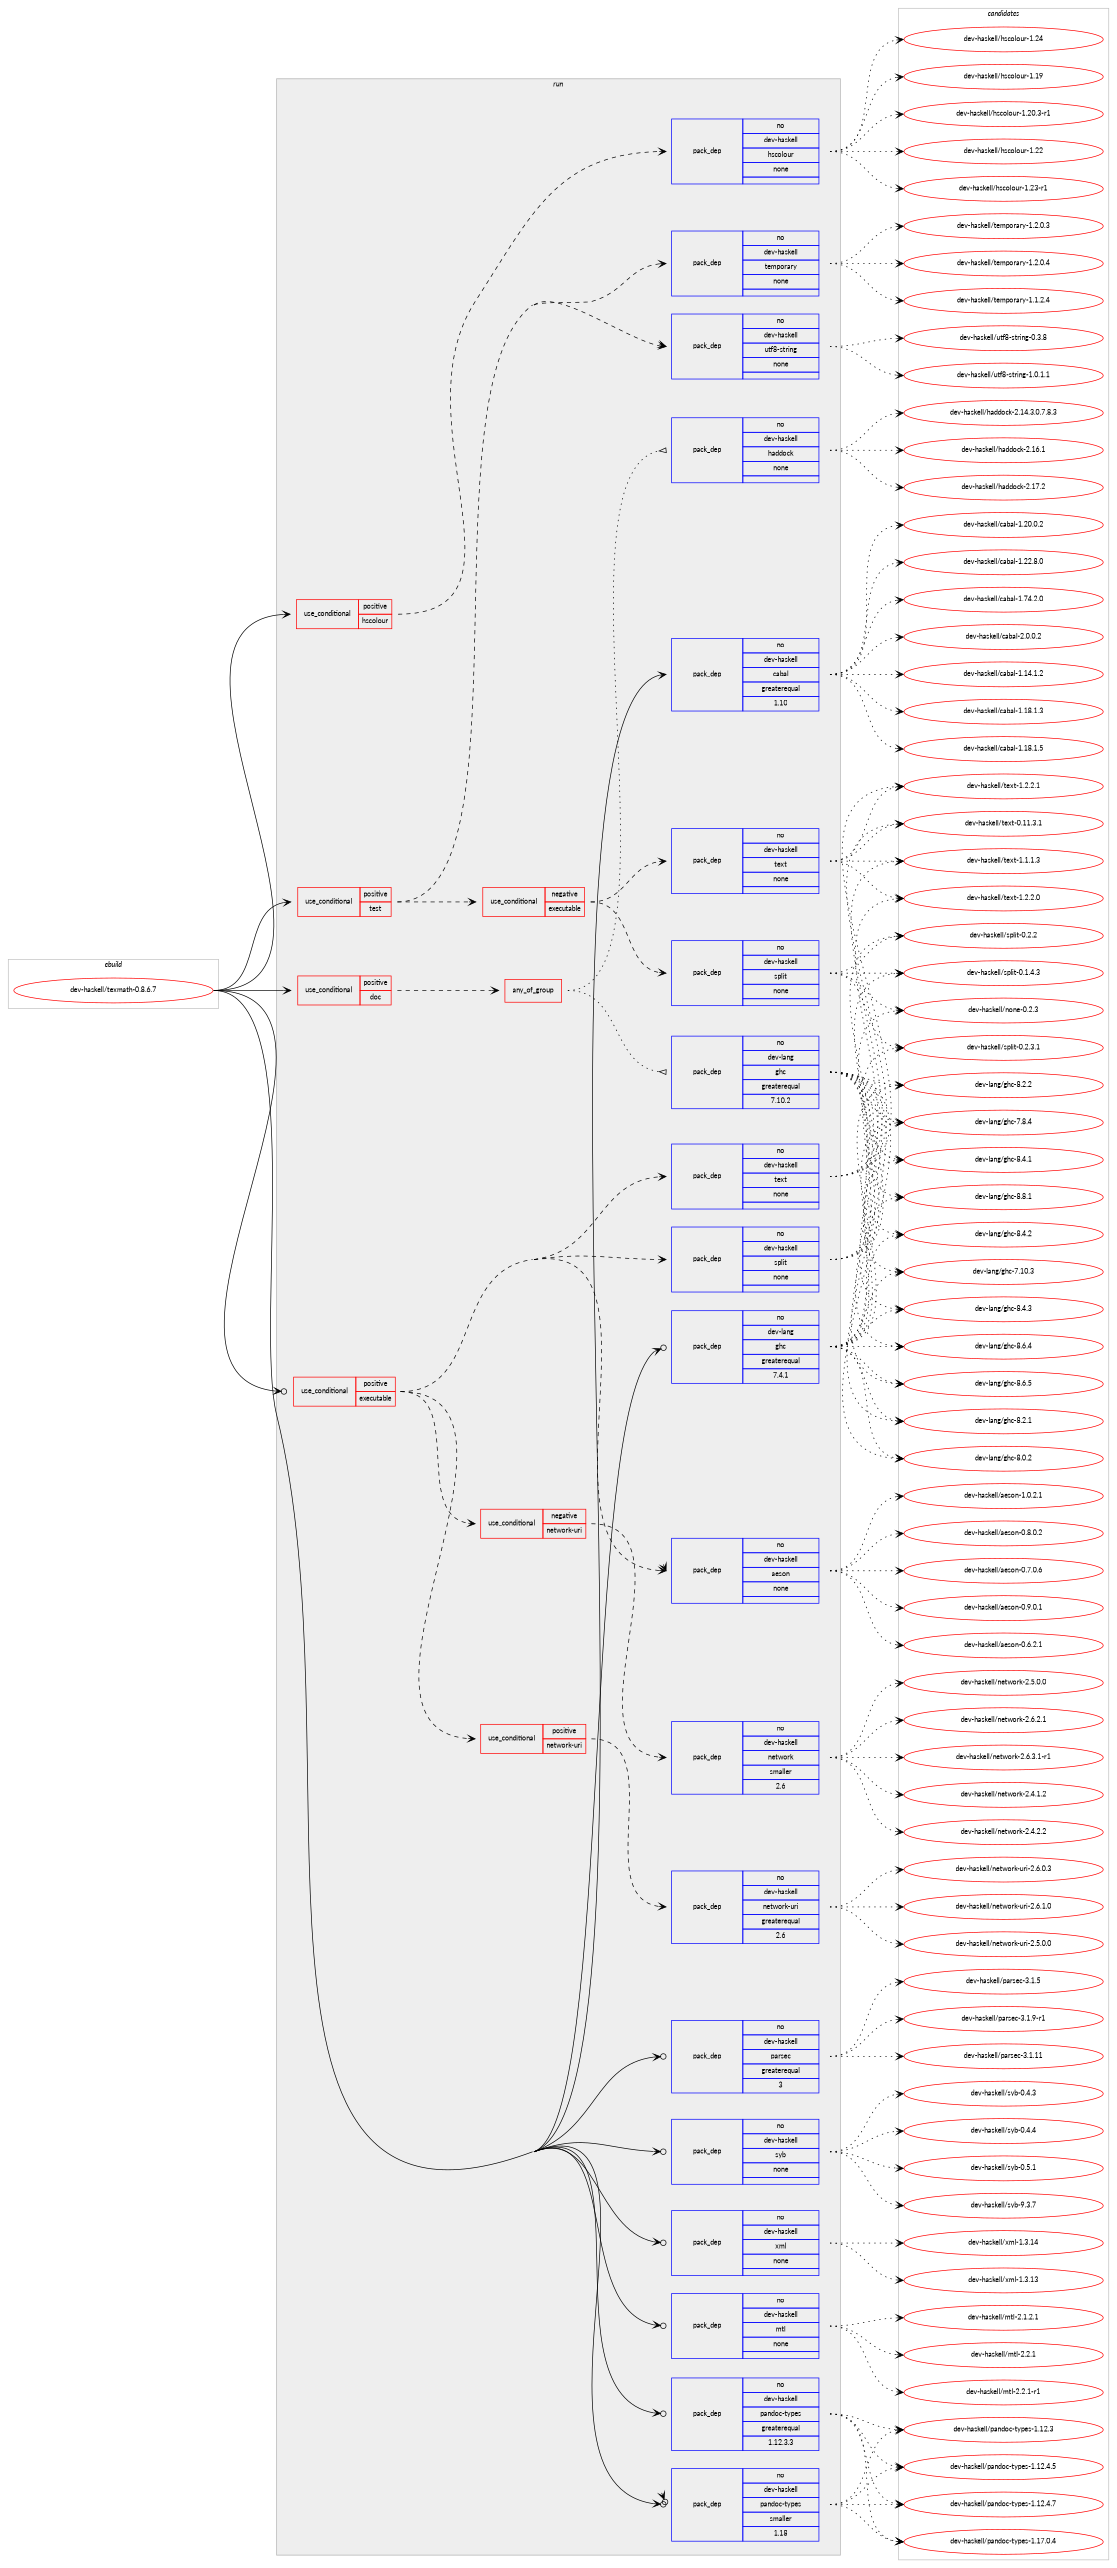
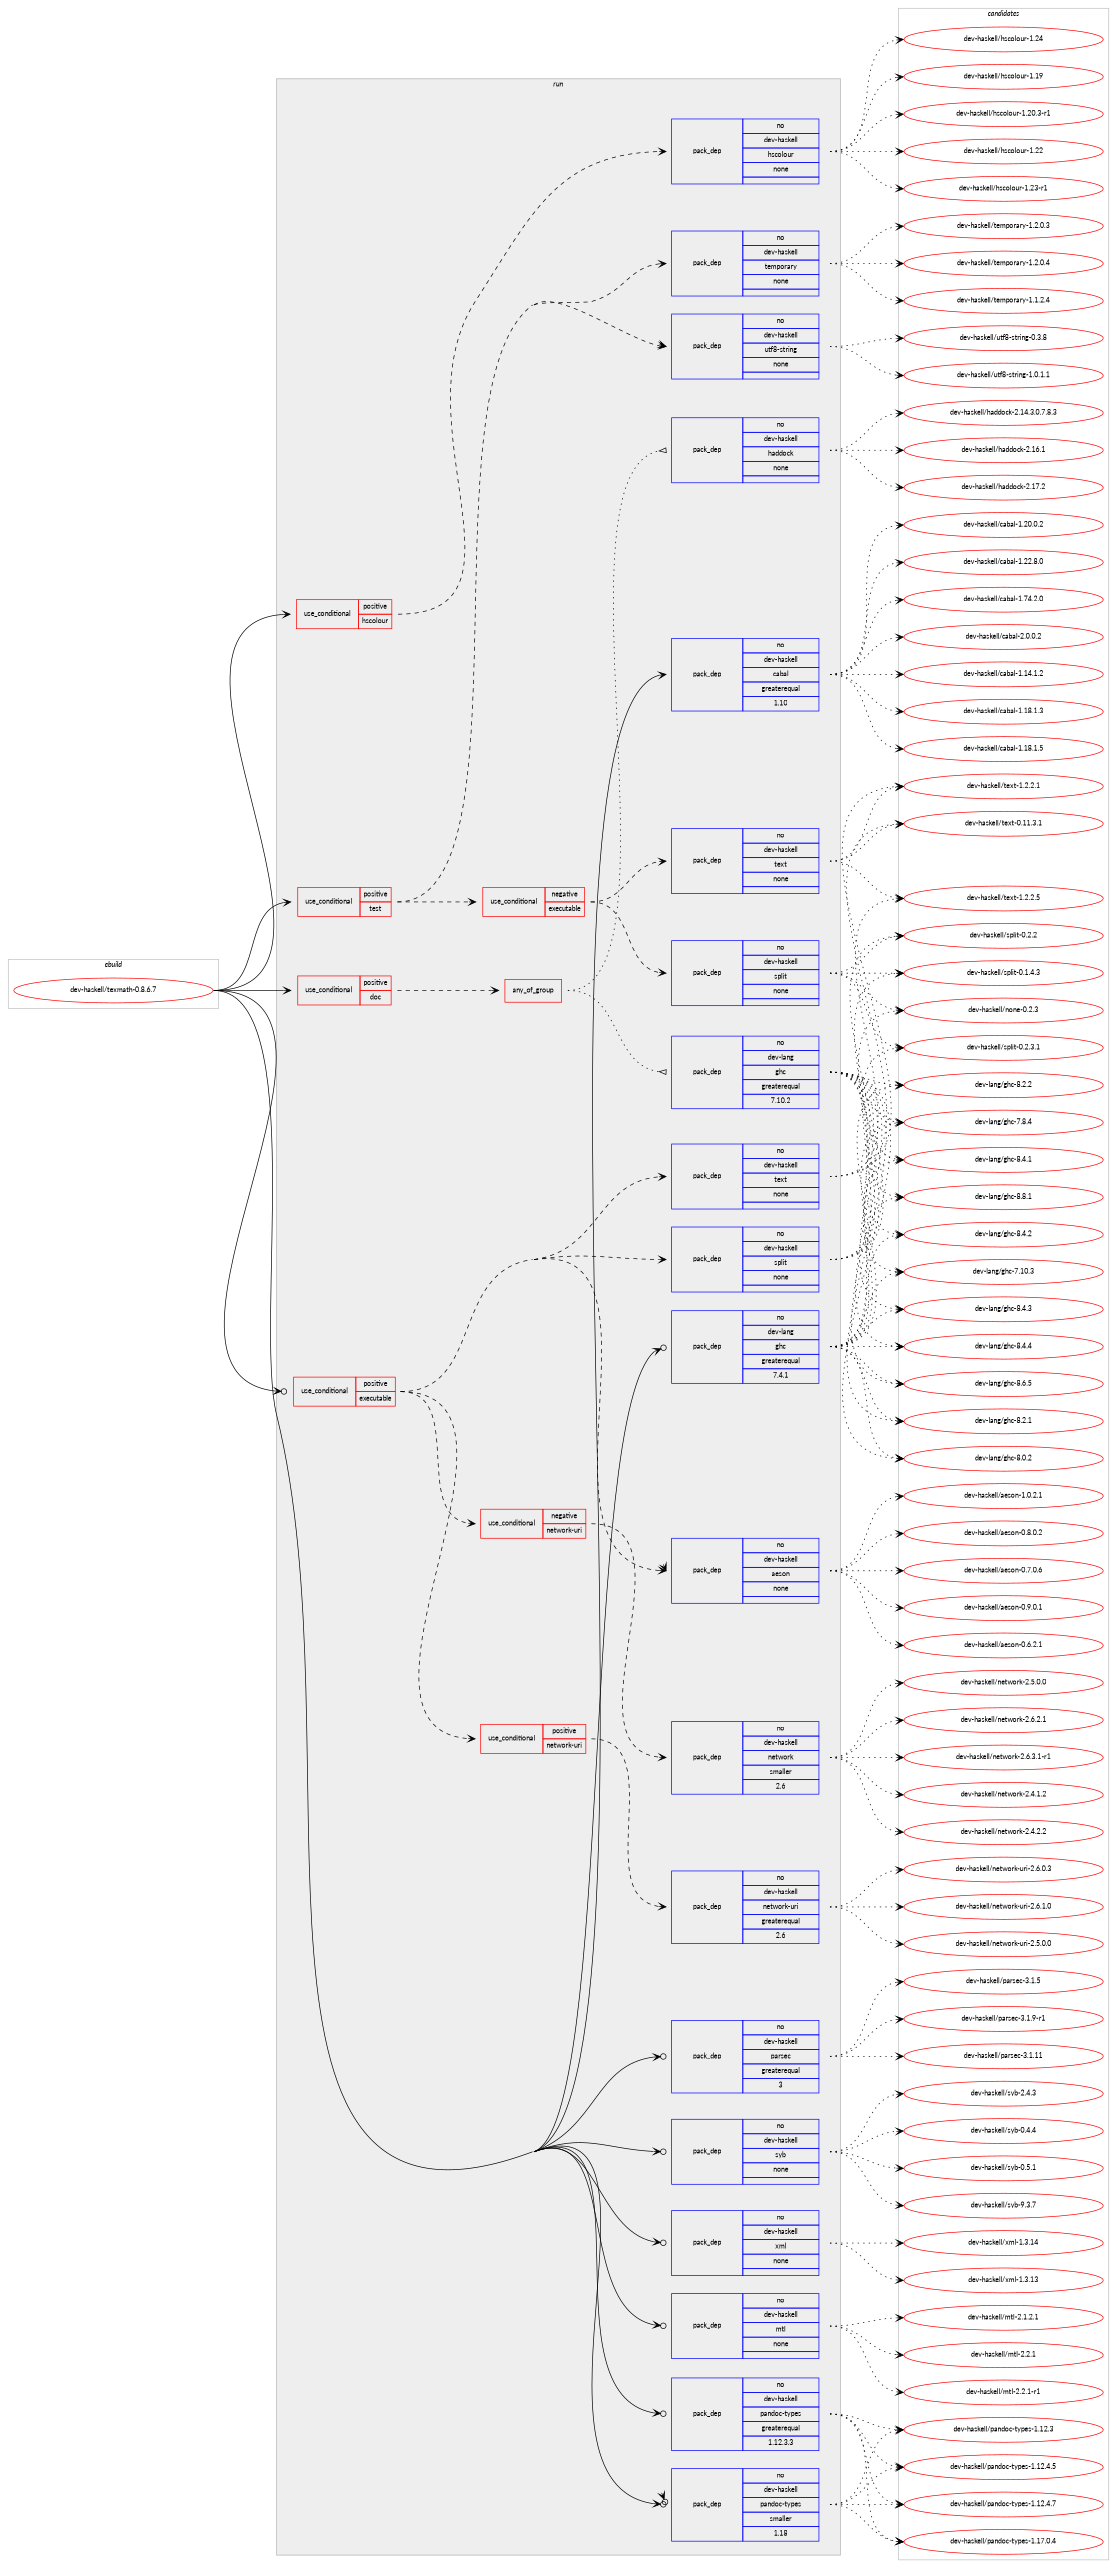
(1004, 861) -> none
(1004, 898) -> (1004, 898)
(1004, 1347) -> (1004, 1347)
(1004, 2094) -> (1004, 2094)
